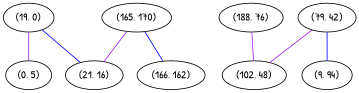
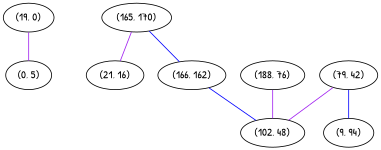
(61, 46) -> none
none -> (232, 104)
